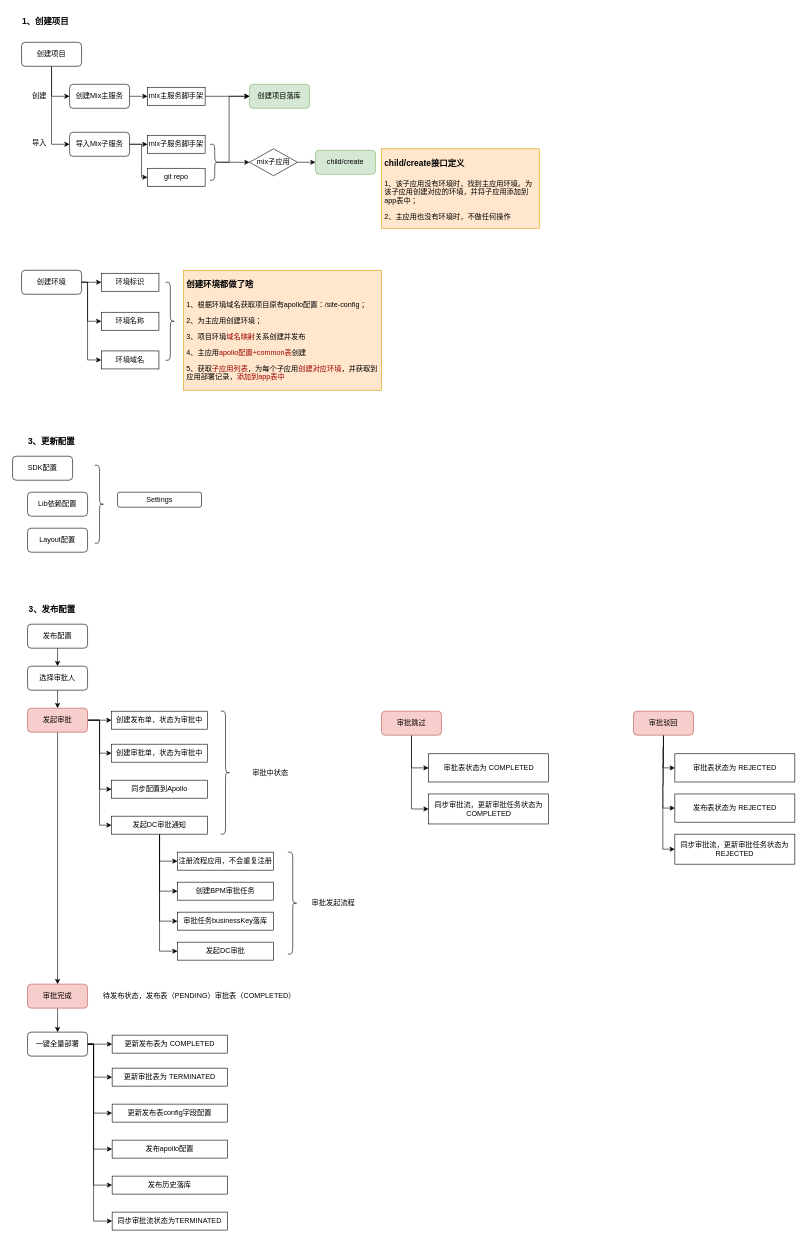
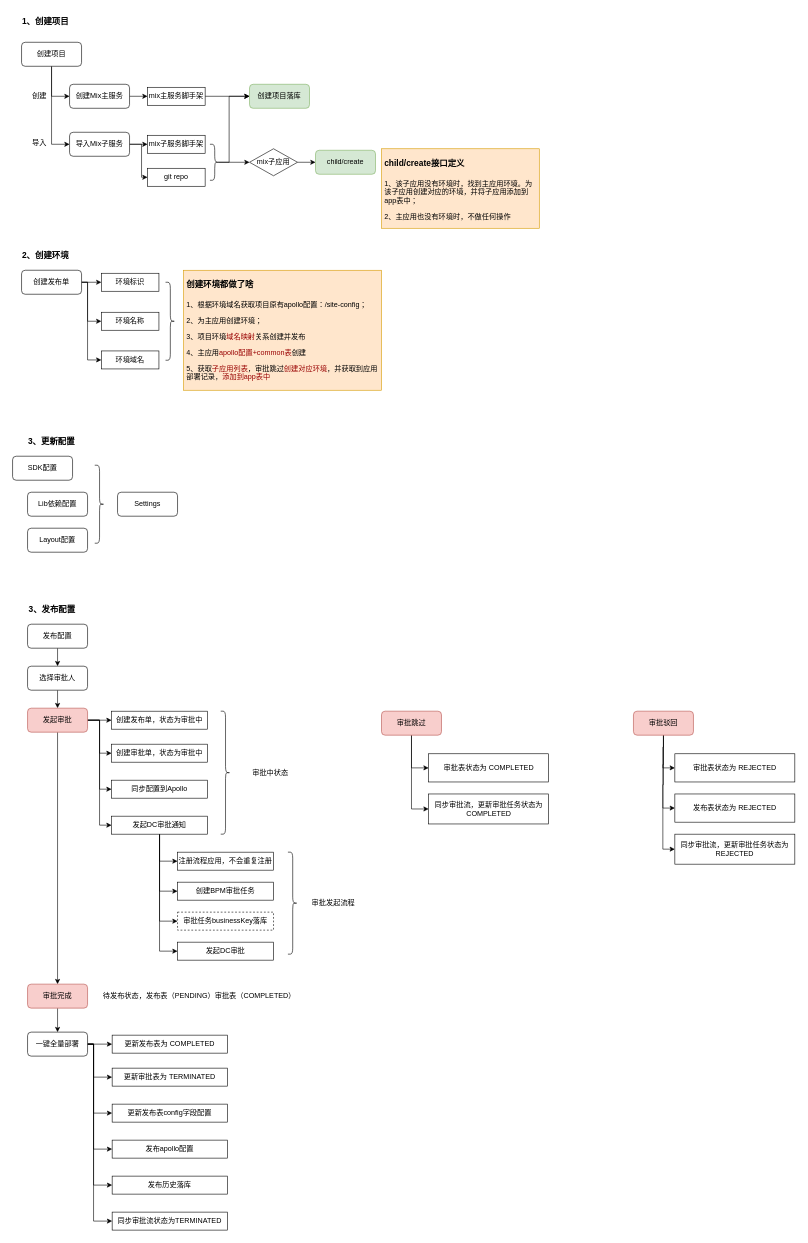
none -> (45, 255)
(51, 282) -> (51, 282)
(283, 295) -> (283, 295)
(159, 500) -> (147, 504)
(225, 921) -> (225, 921)
